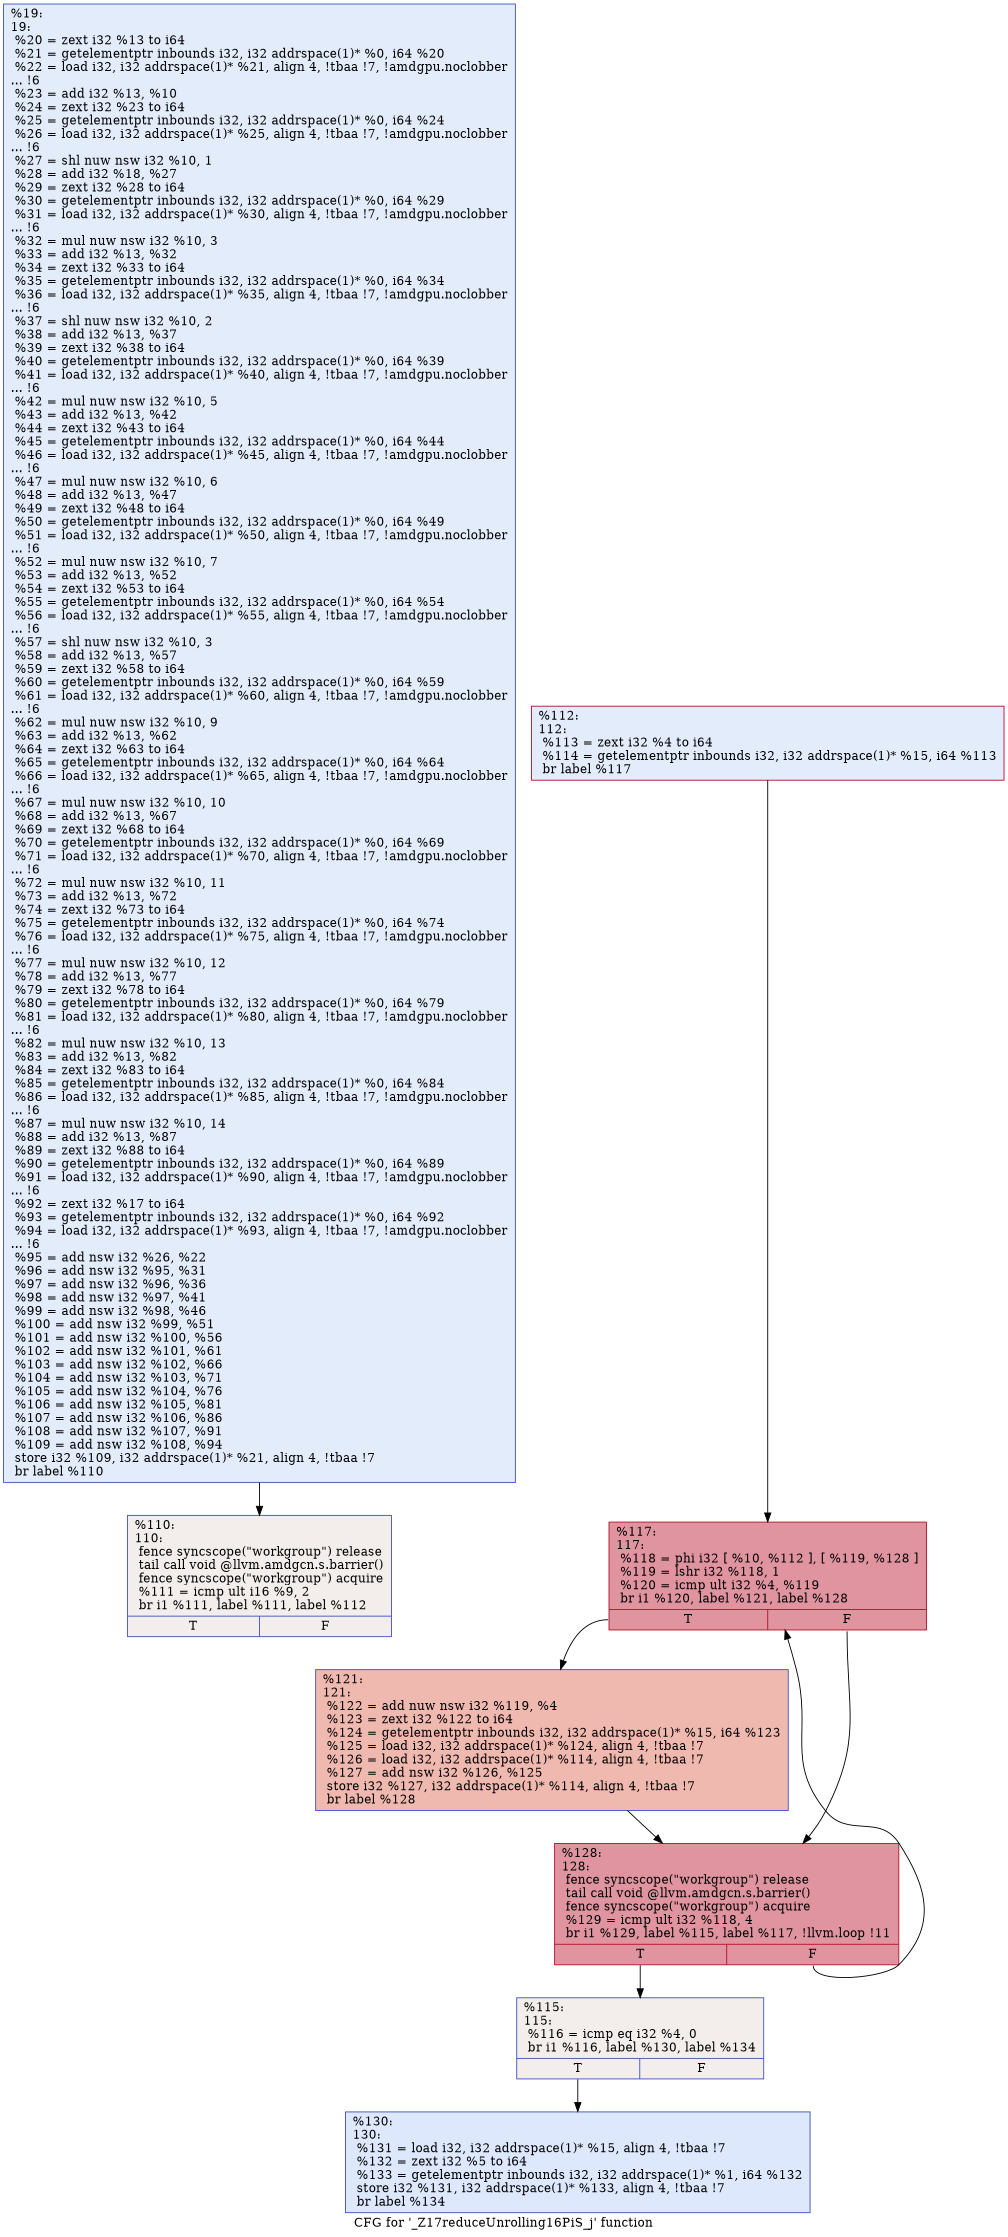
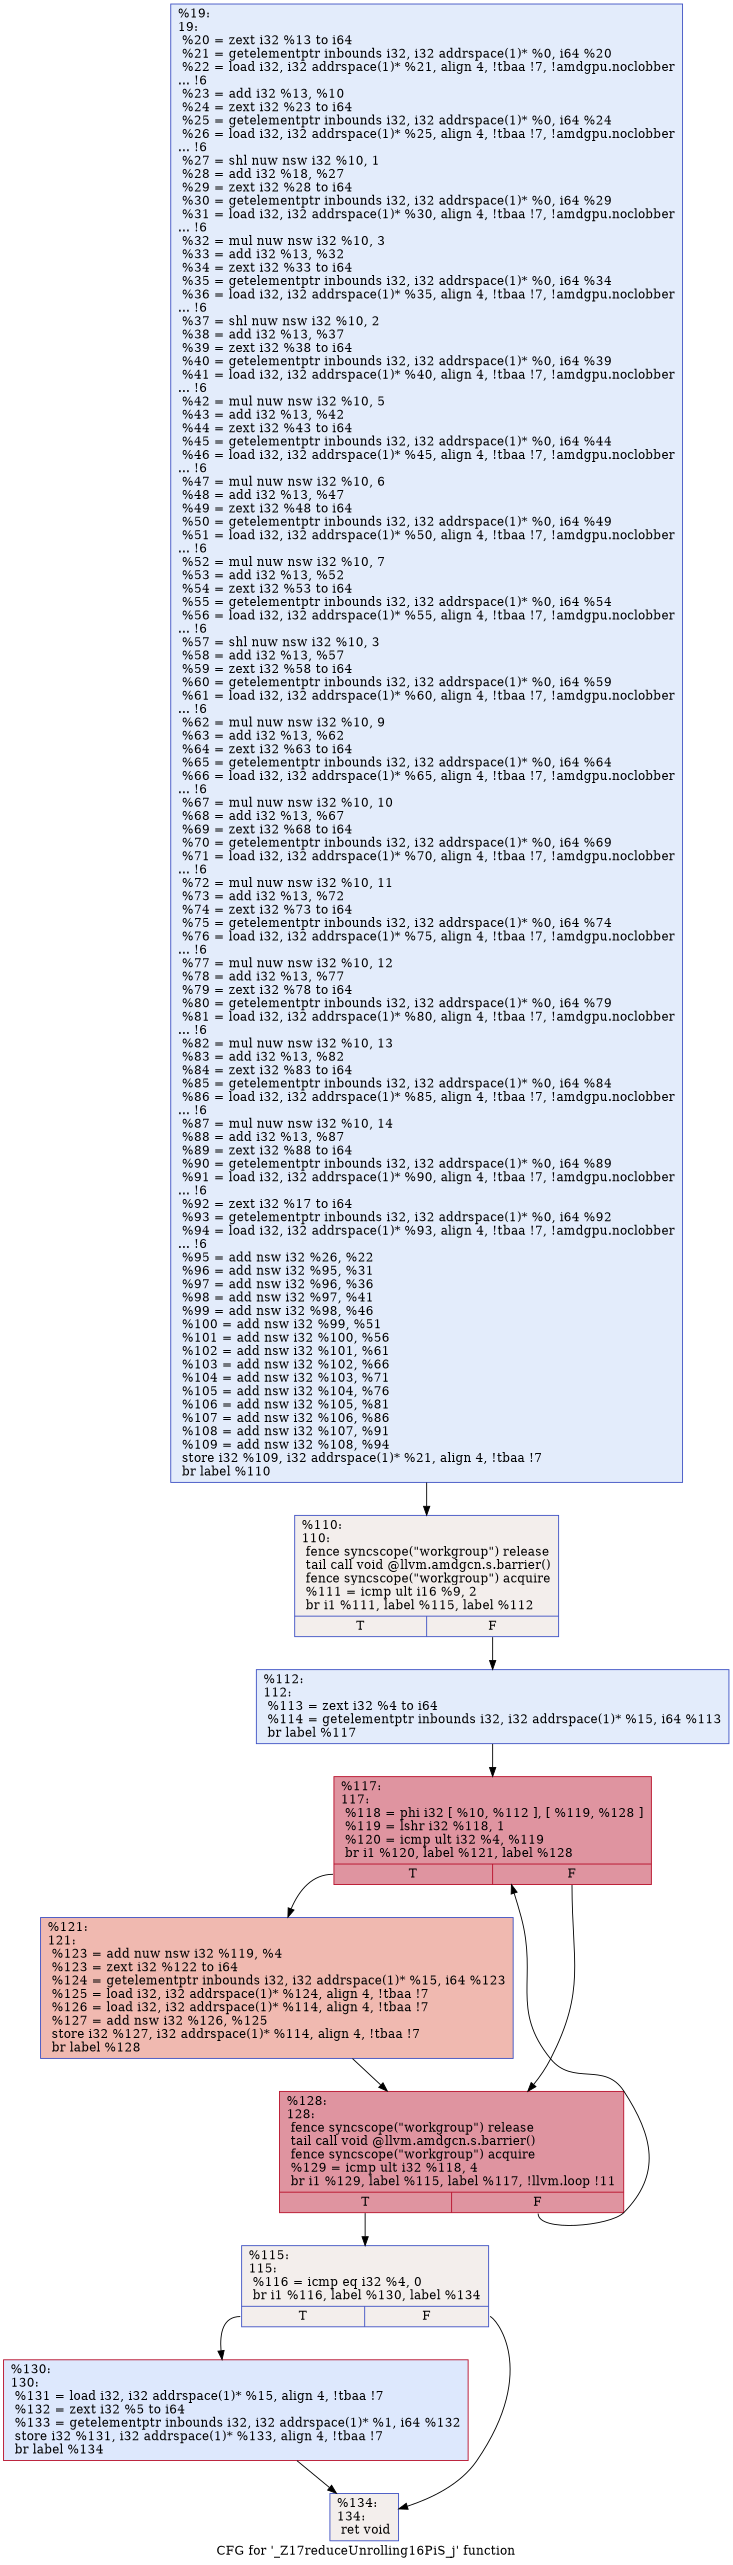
(768, 743) -> (493, 1707)
(251, 1605) -> (418, 1605)
none -> (493, 1649)
(440, 1706) -> (165, 1954)
(578, 2162) -> (236, 2410)
none -> (364, 2517)
